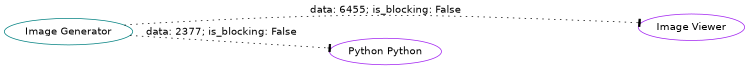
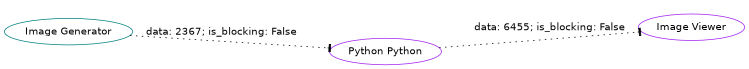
(381, 15) -> (538, 40)
(221, 32) -> (221, 32)
